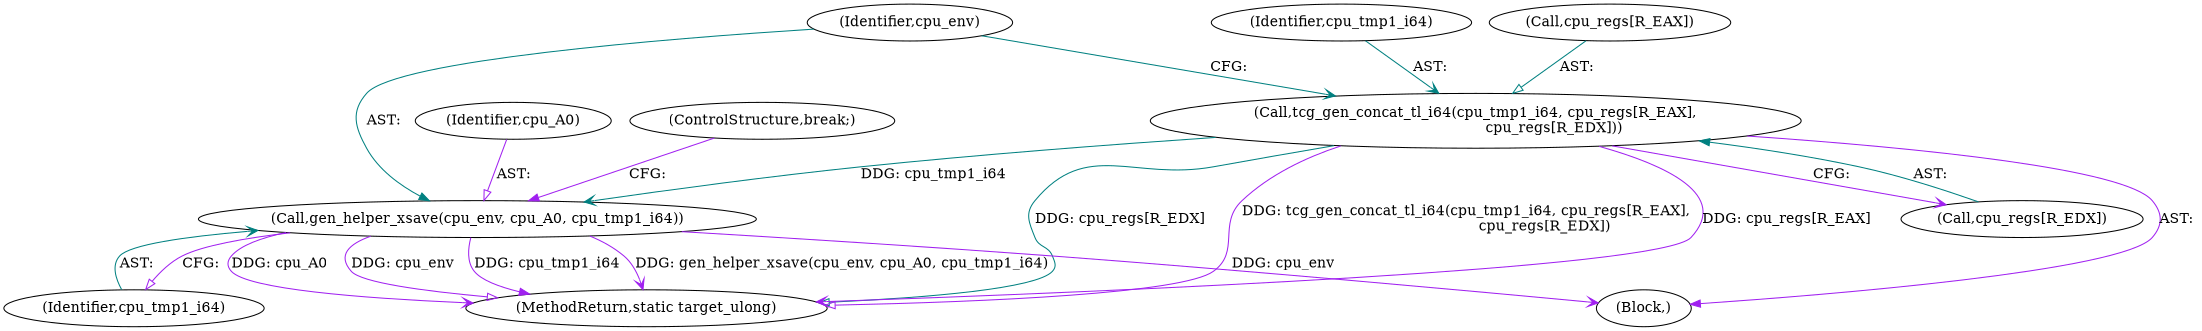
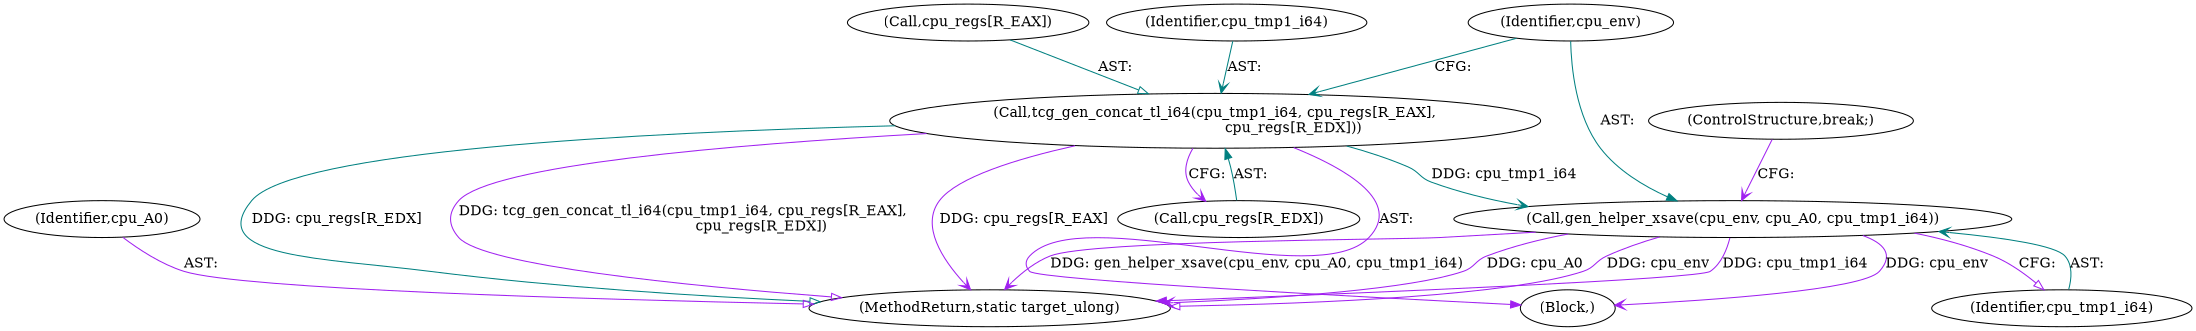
(497, 165) -> (458, 294)
(626, 168) -> (1759, 165)
